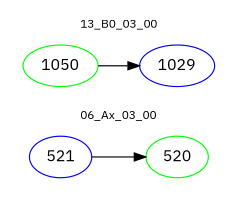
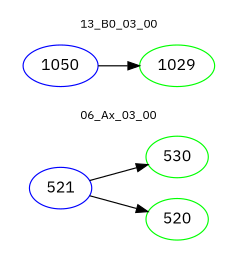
(61, 66) -> (61, 66)
(177, 66) -> (177, 66)
none -> (177, 157)
